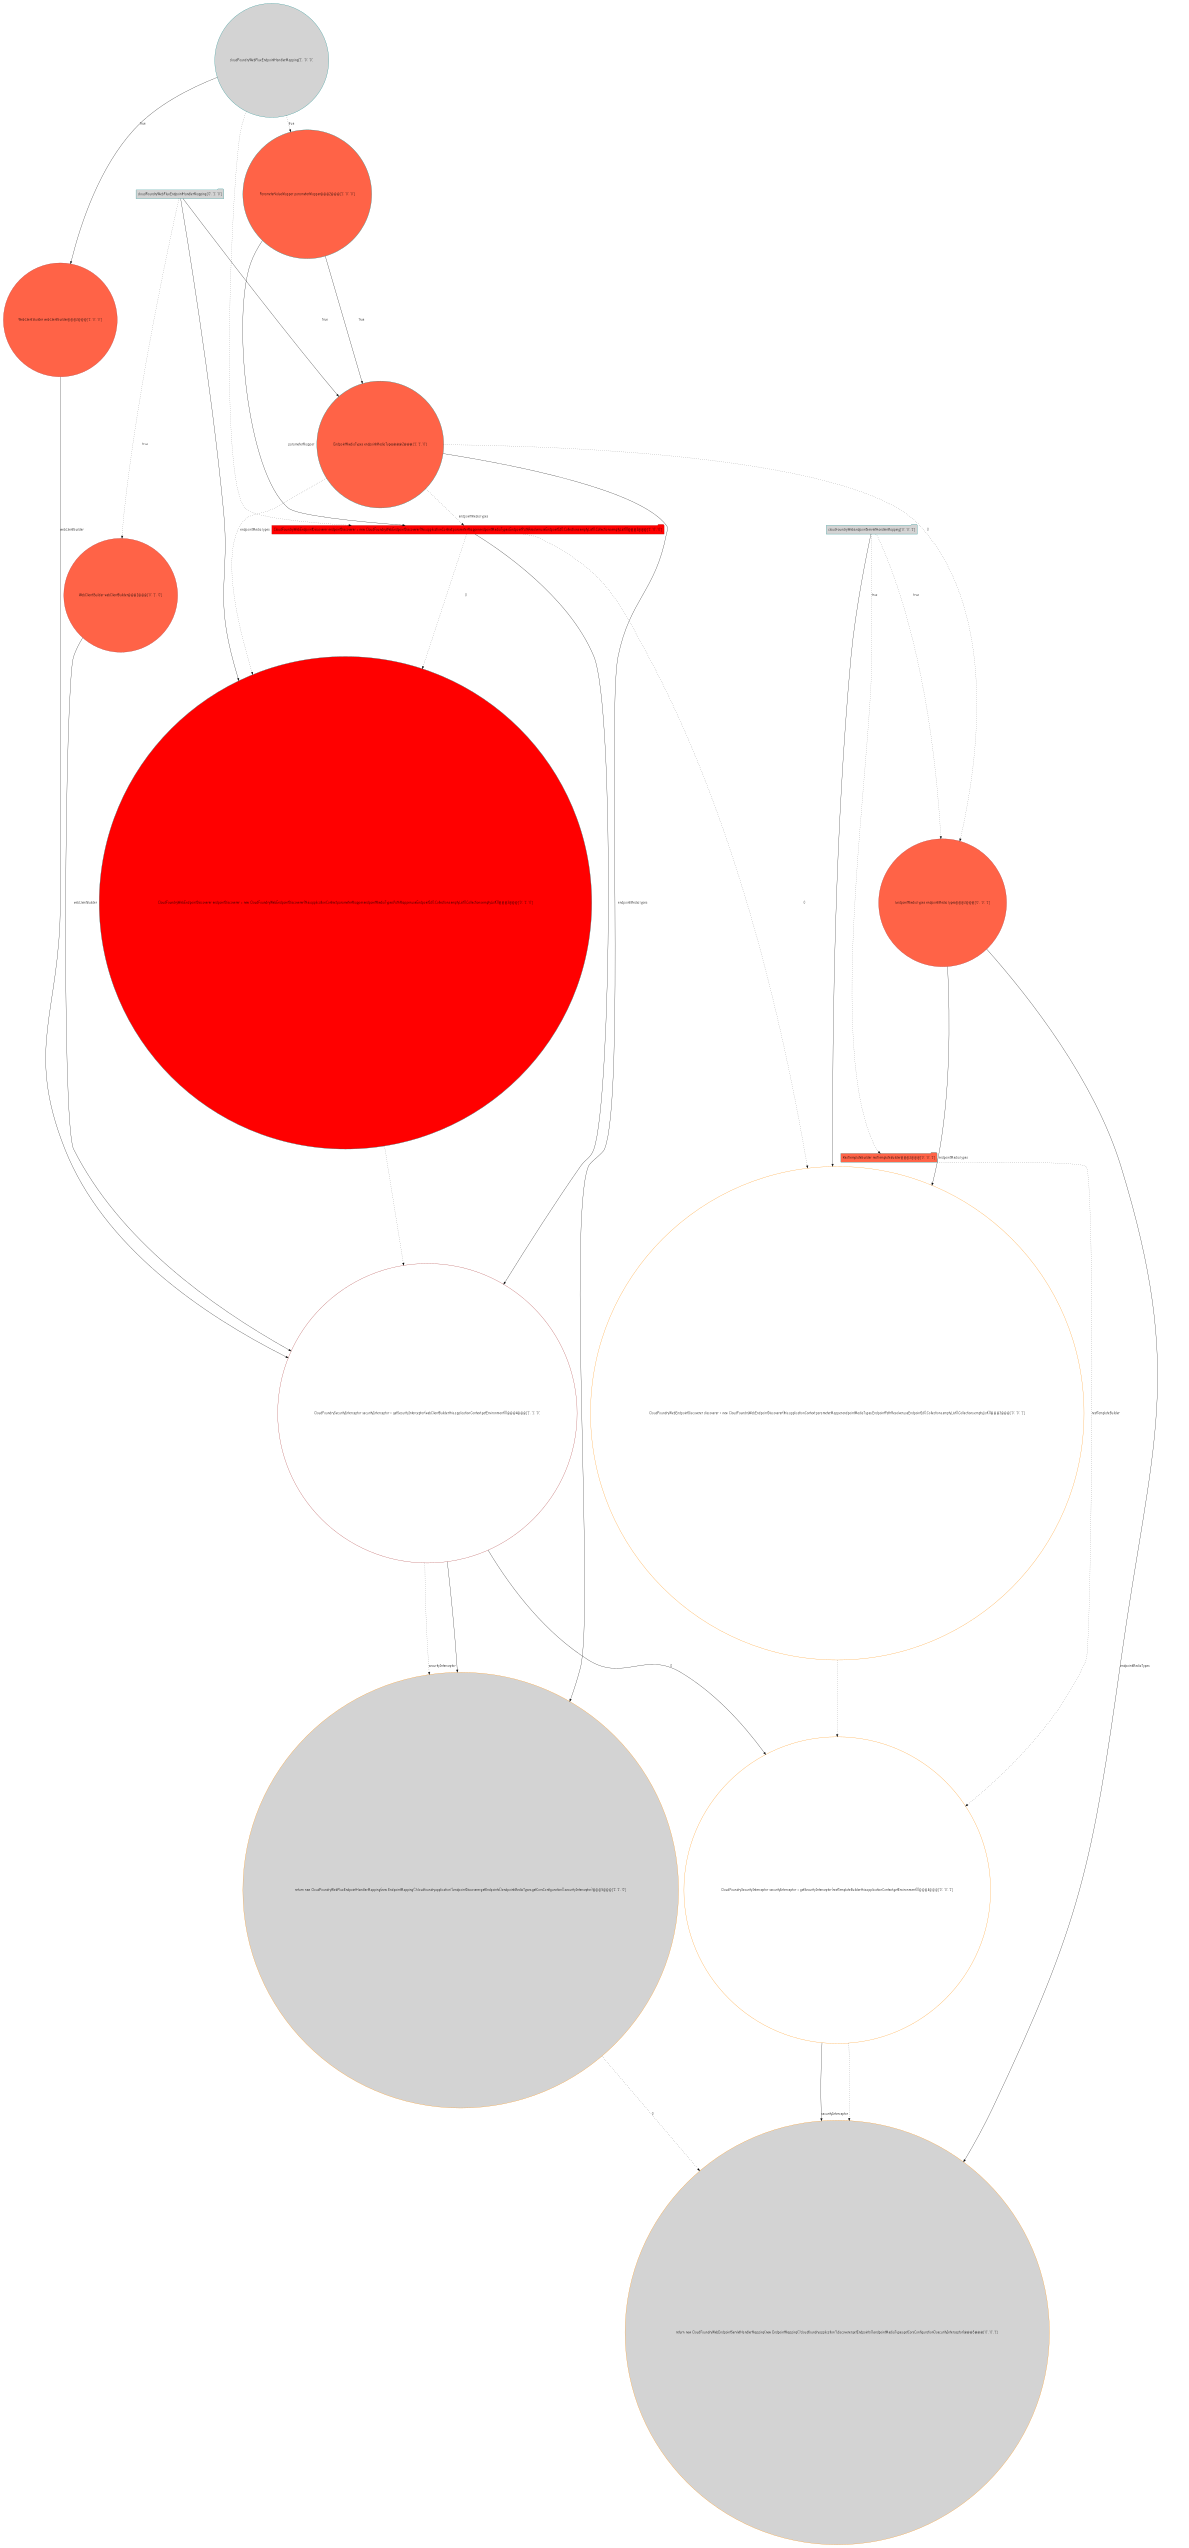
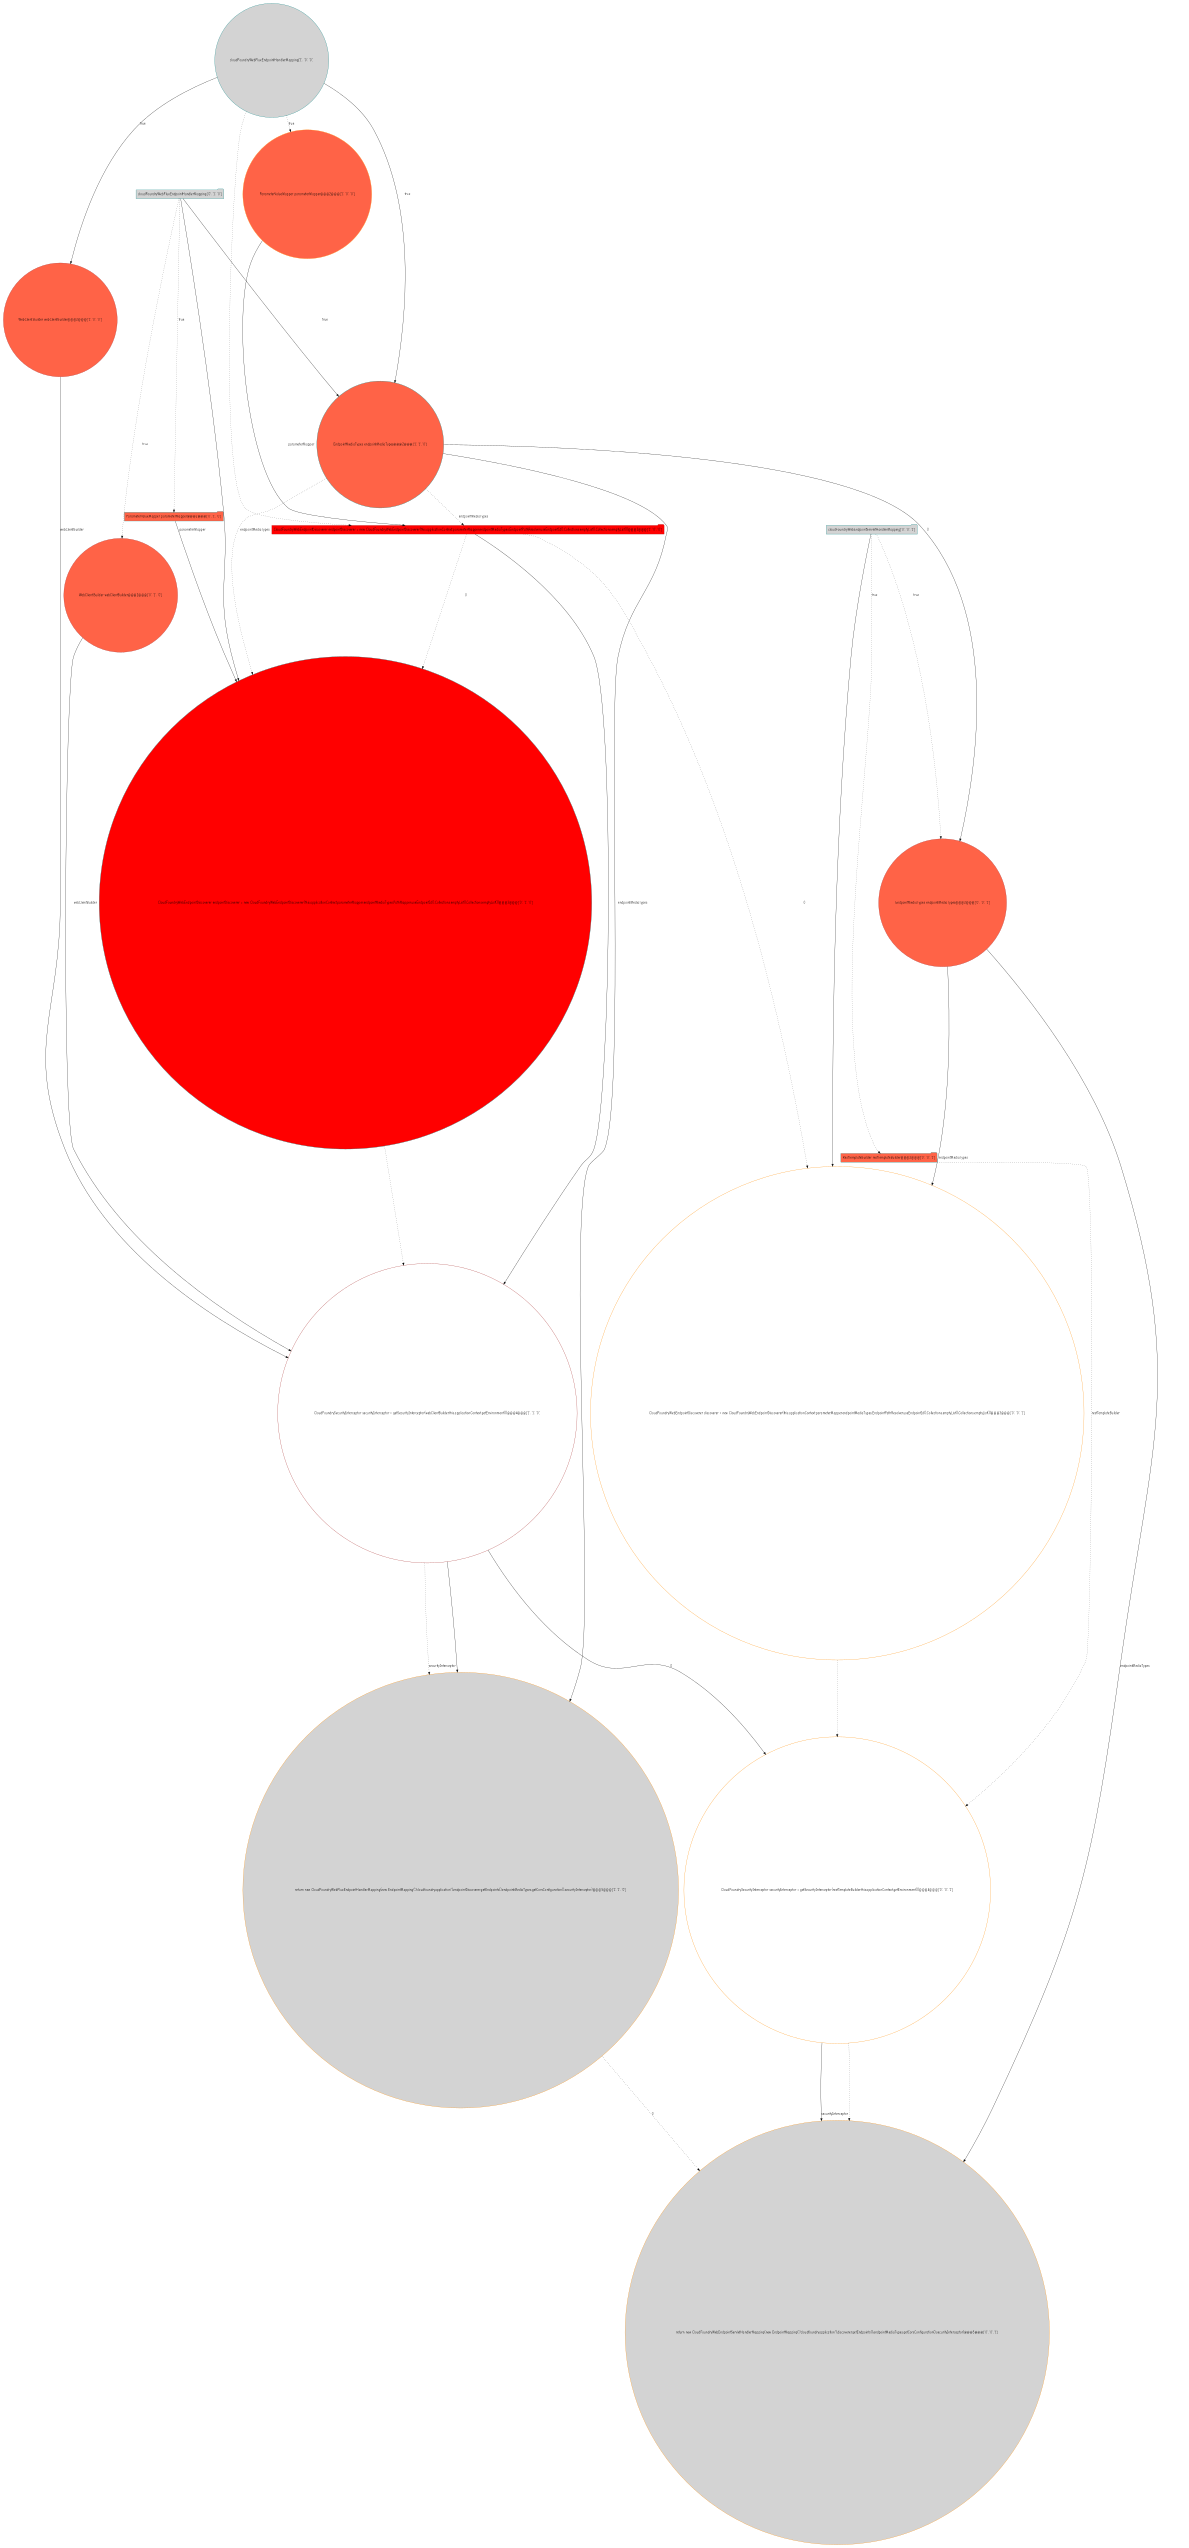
(307, 194) -> (307, 194)
(344, 319) -> (401, 219)
(849, 488) -> (849, 488)
none -> (174, 517)
